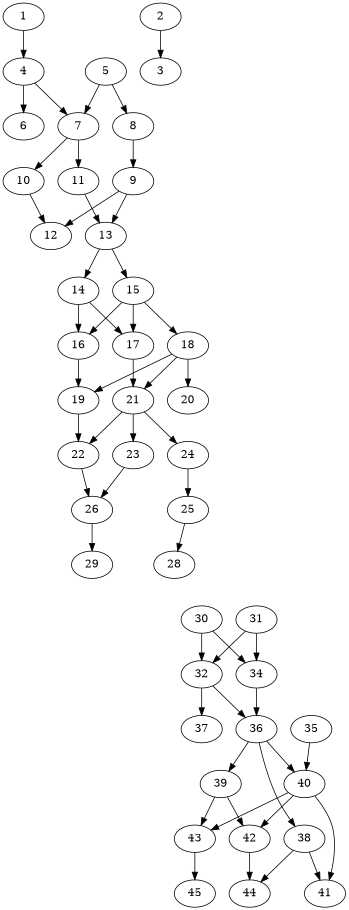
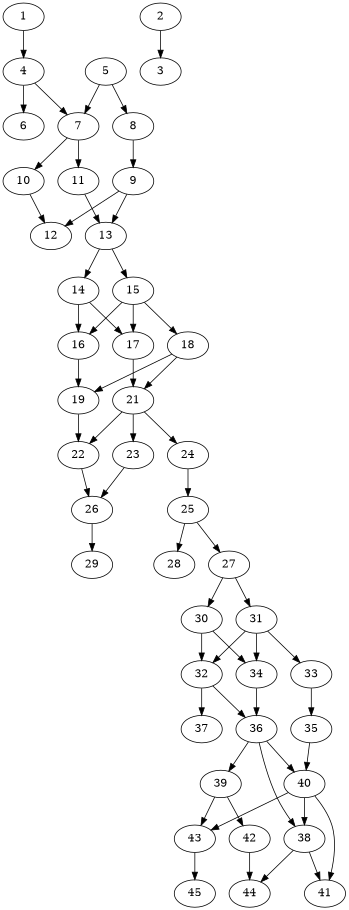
(188, 400) -> none
none -> (229, 565)
none -> (311, 674)
(278, 811) -> (304, 808)
